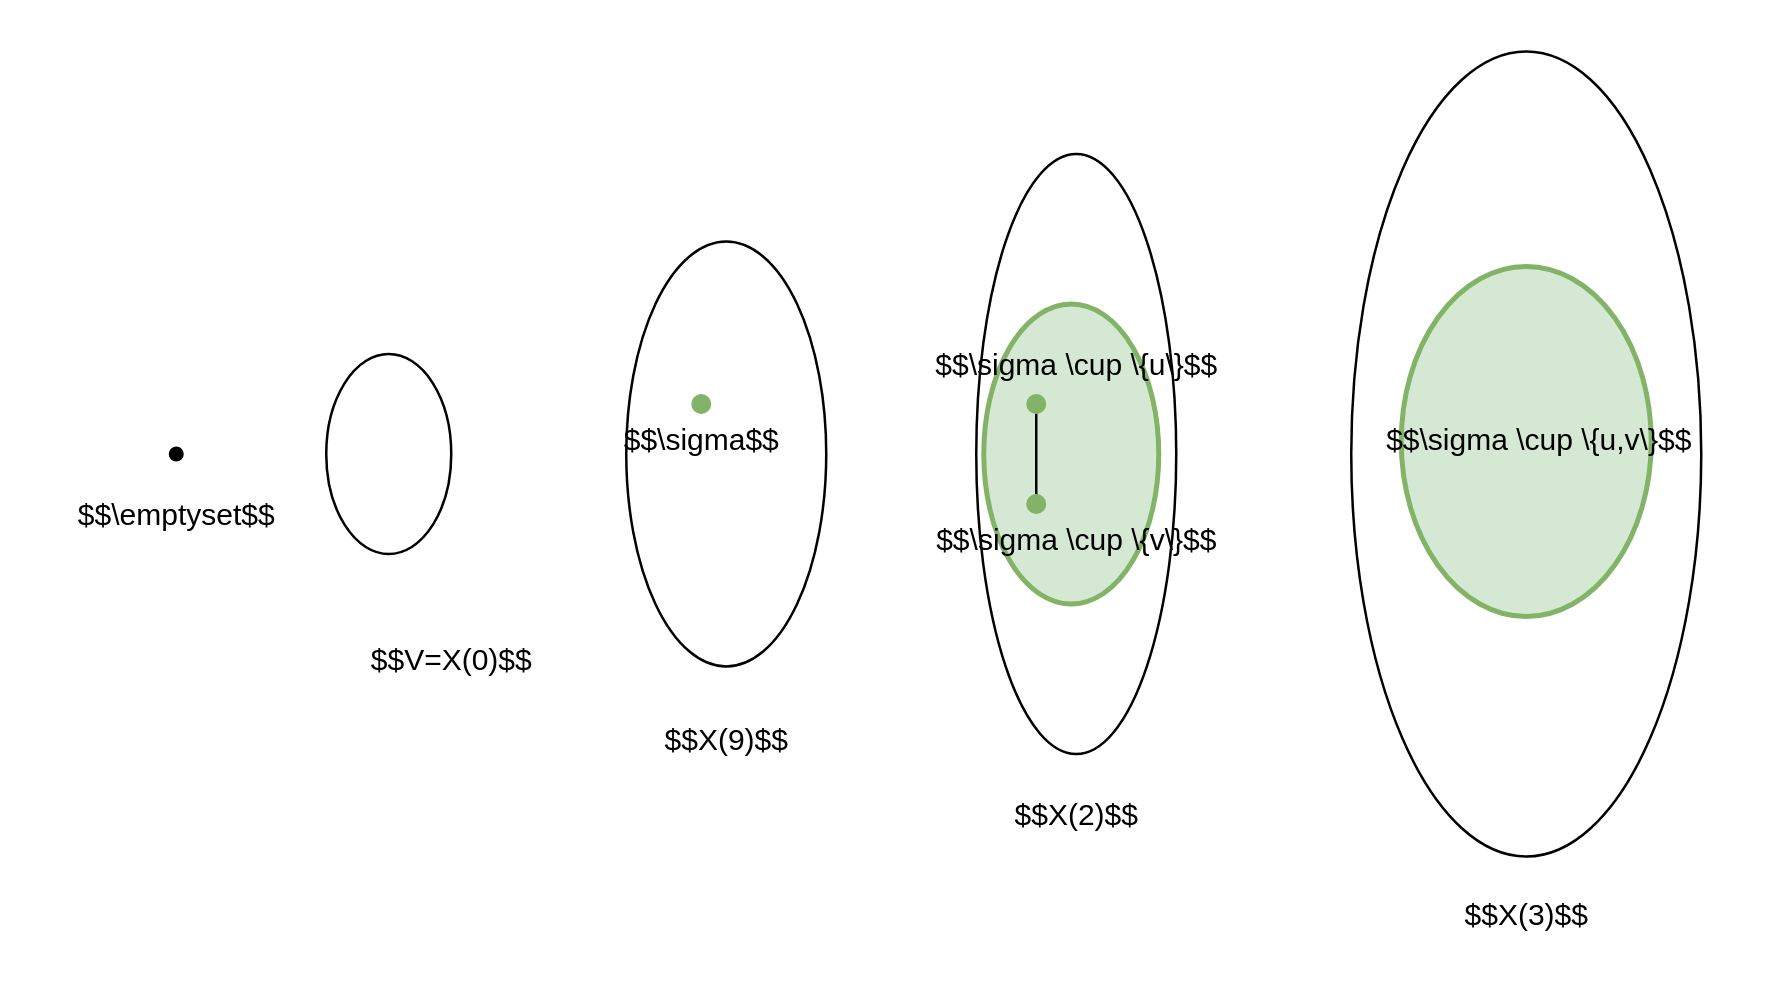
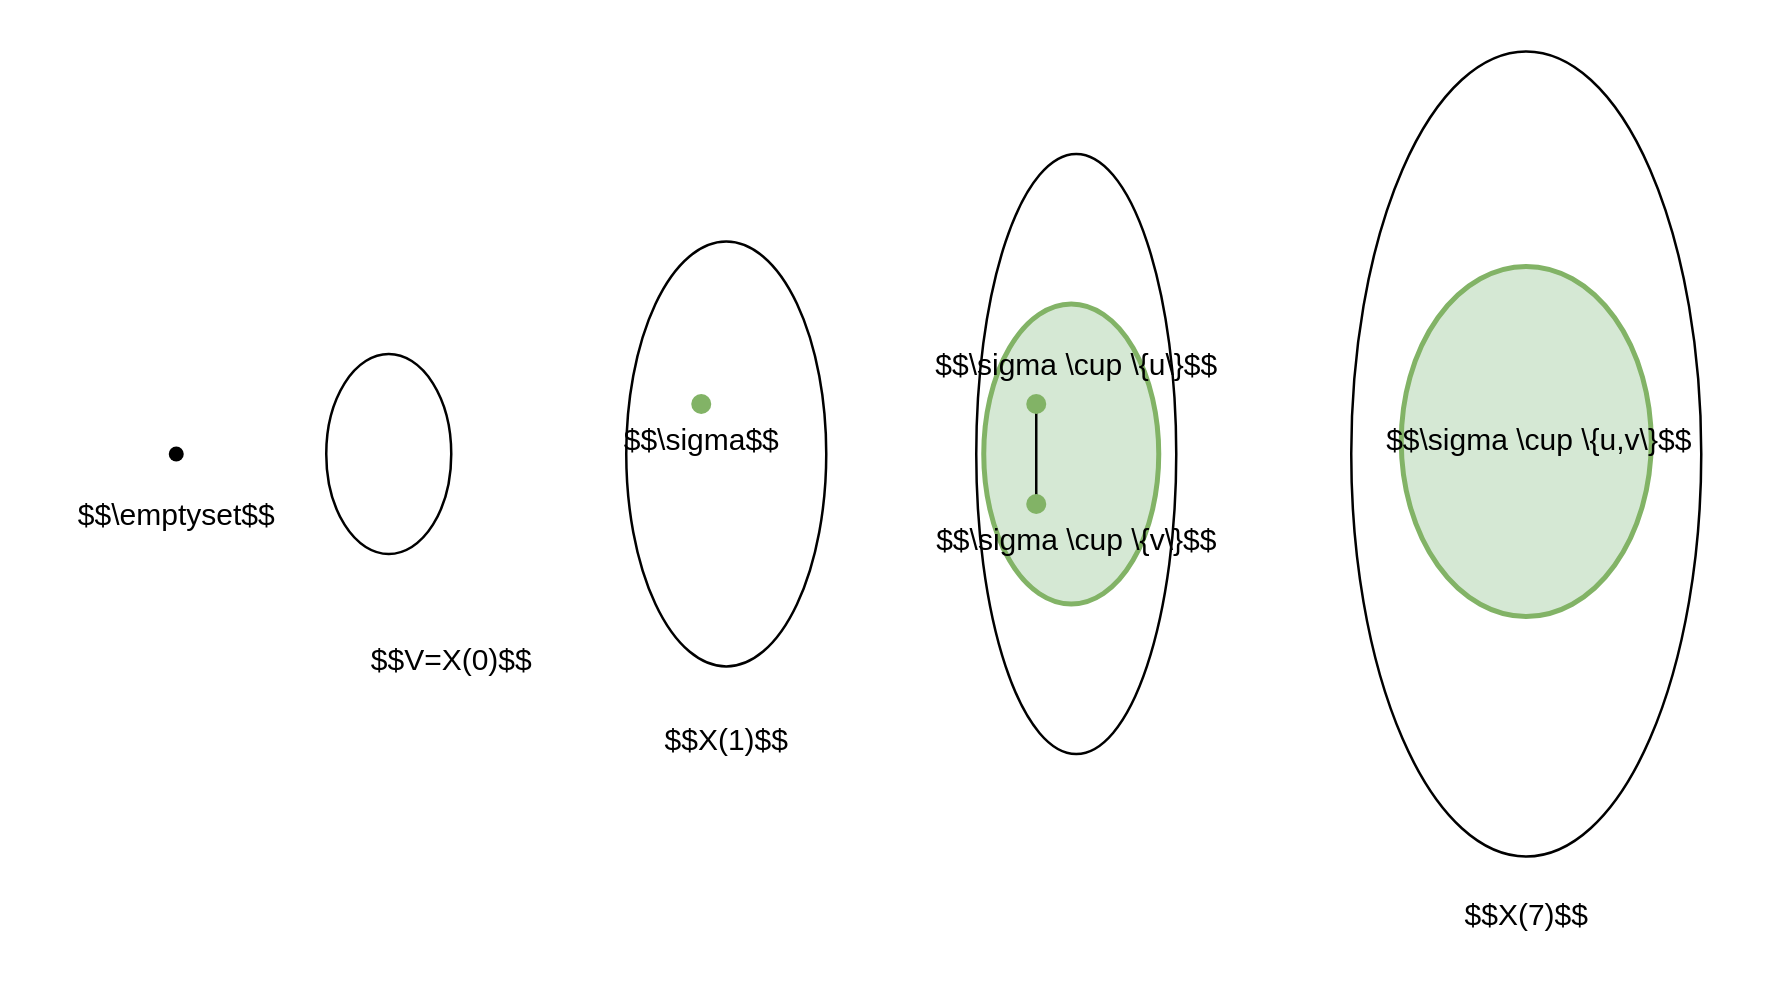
(728, 741) -> (728, 741)
(1076, 816) -> none
(1528, 916) -> (1528, 916)
